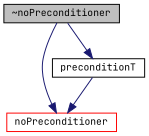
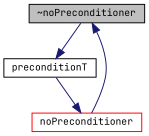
(43, 63) -> (106, 73)
